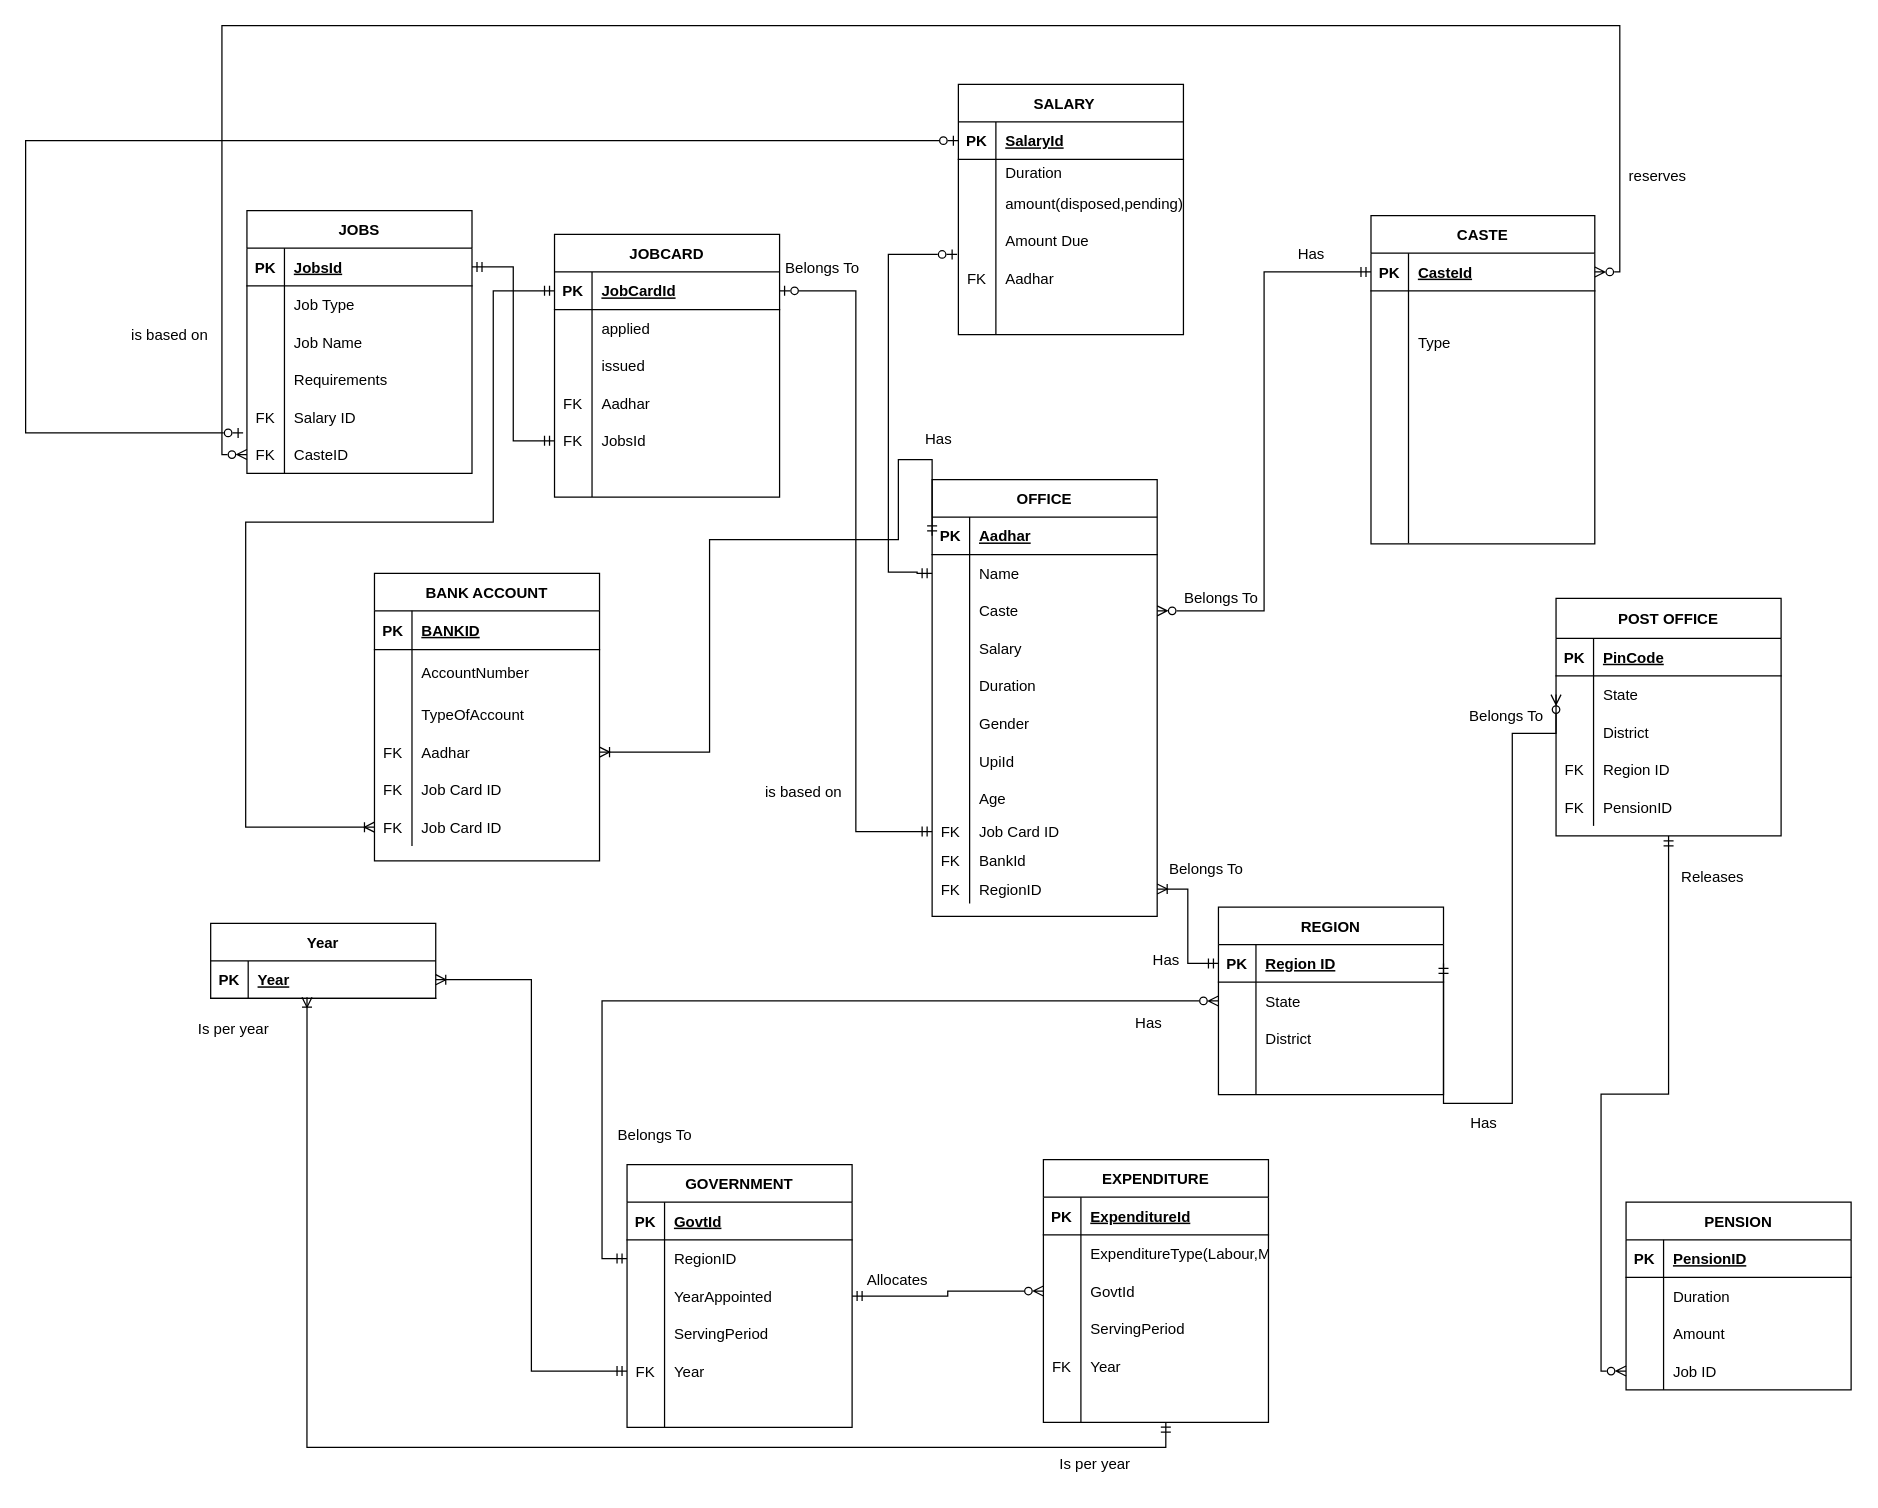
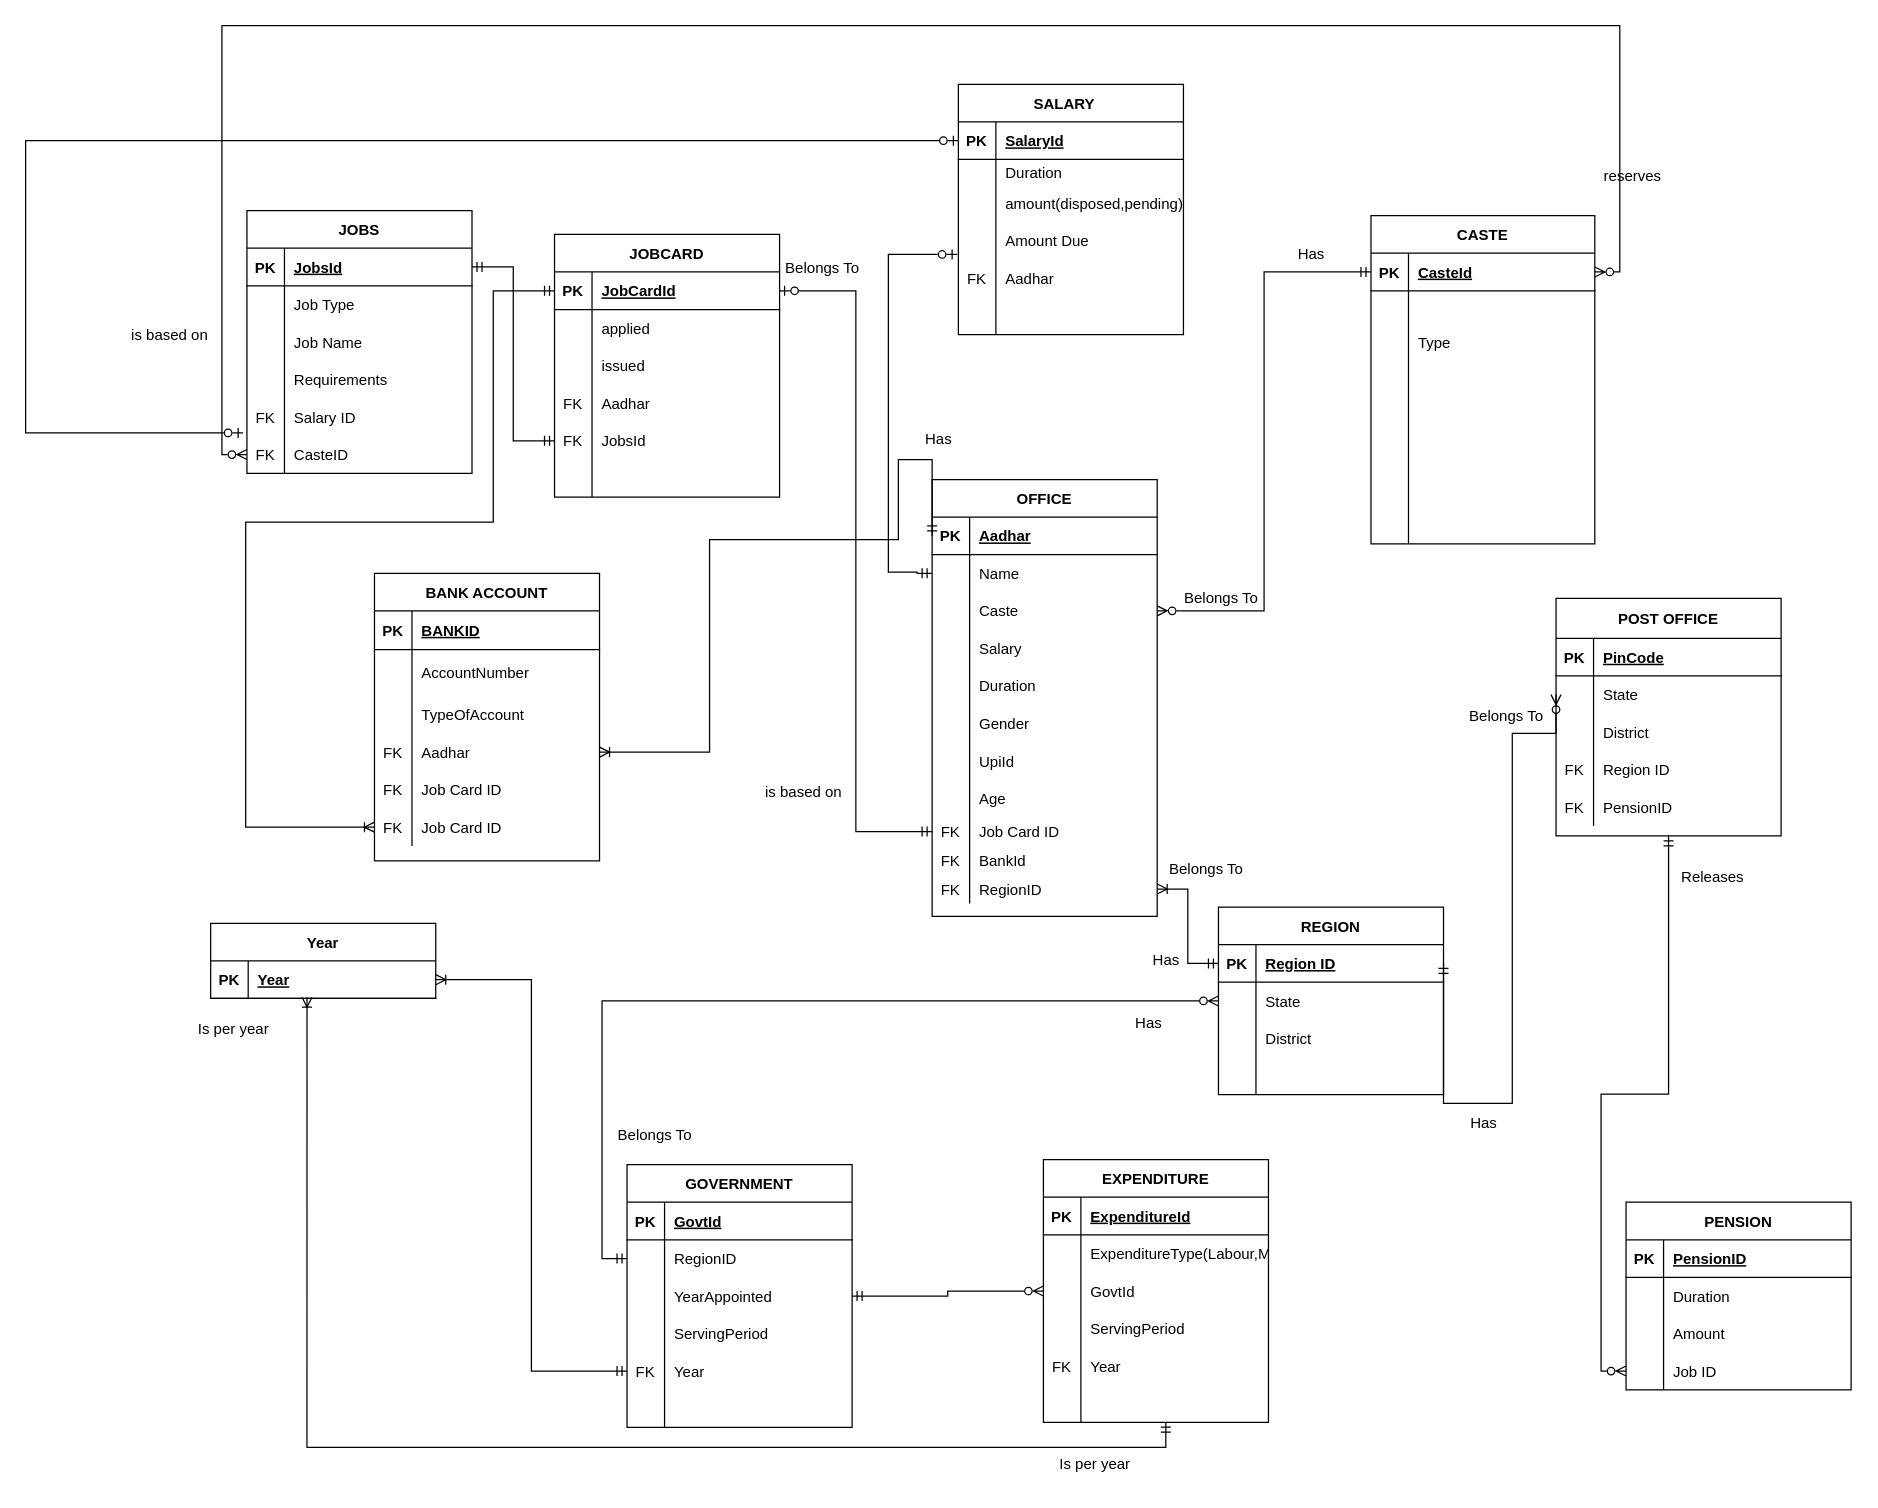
(1657, 177) -> (1632, 177)
(896, 1281) -> none
